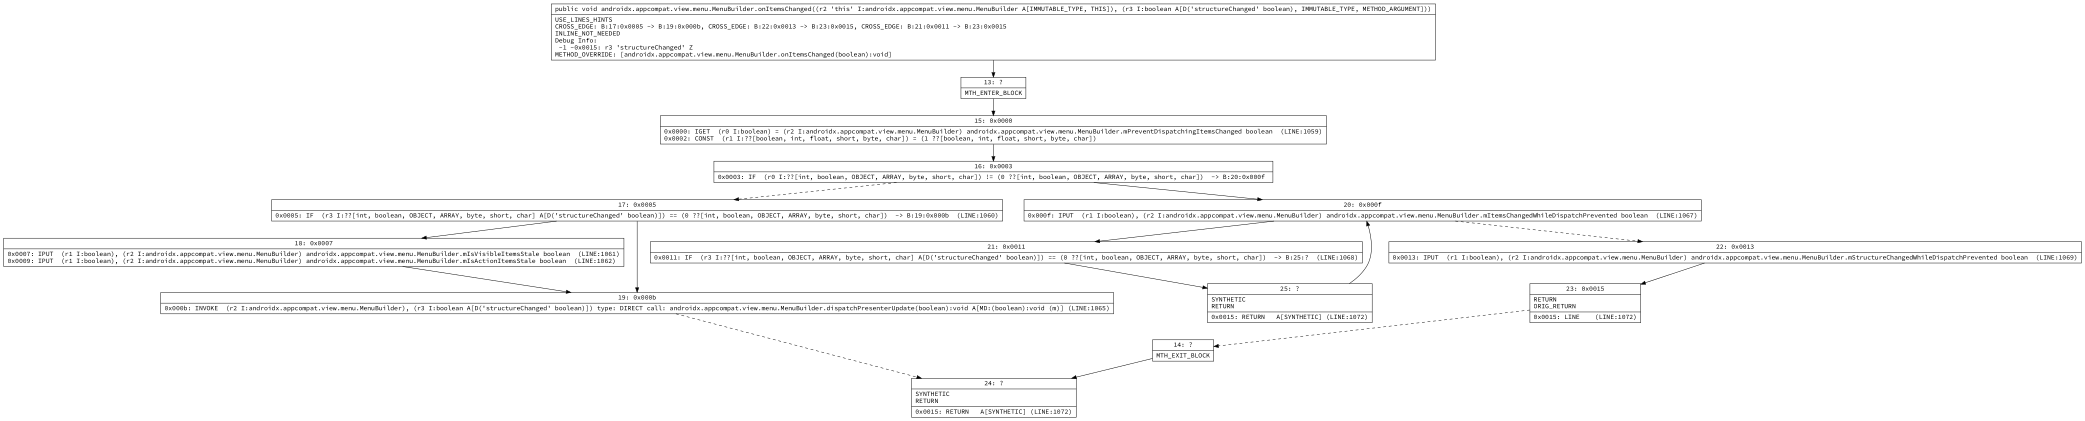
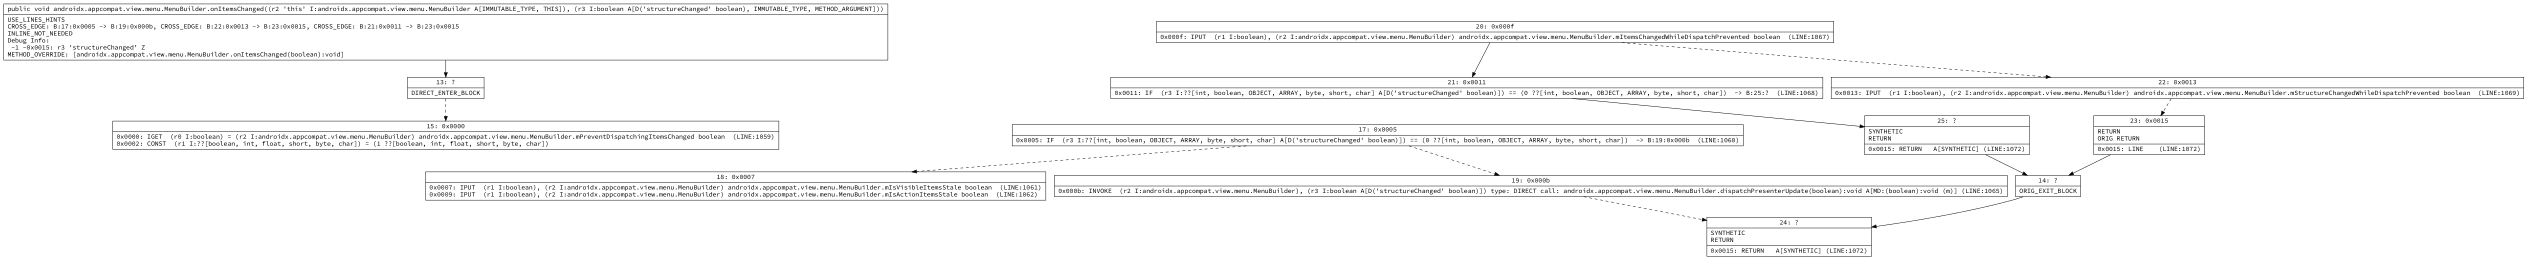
(993, 93) -> (446, 93)
(993, 105) -> (446, 107)
(993, 172) -> none
(491, 229) -> (1081, 159)
(637, 254) -> (1452, 160)
(1370, 258) -> (2004, 164)
(1675, 273) -> (2167, 105)
(484, 279) -> none
(1374, 328) -> (2092, 164)
(1183, 356) -> (2048, 191)
